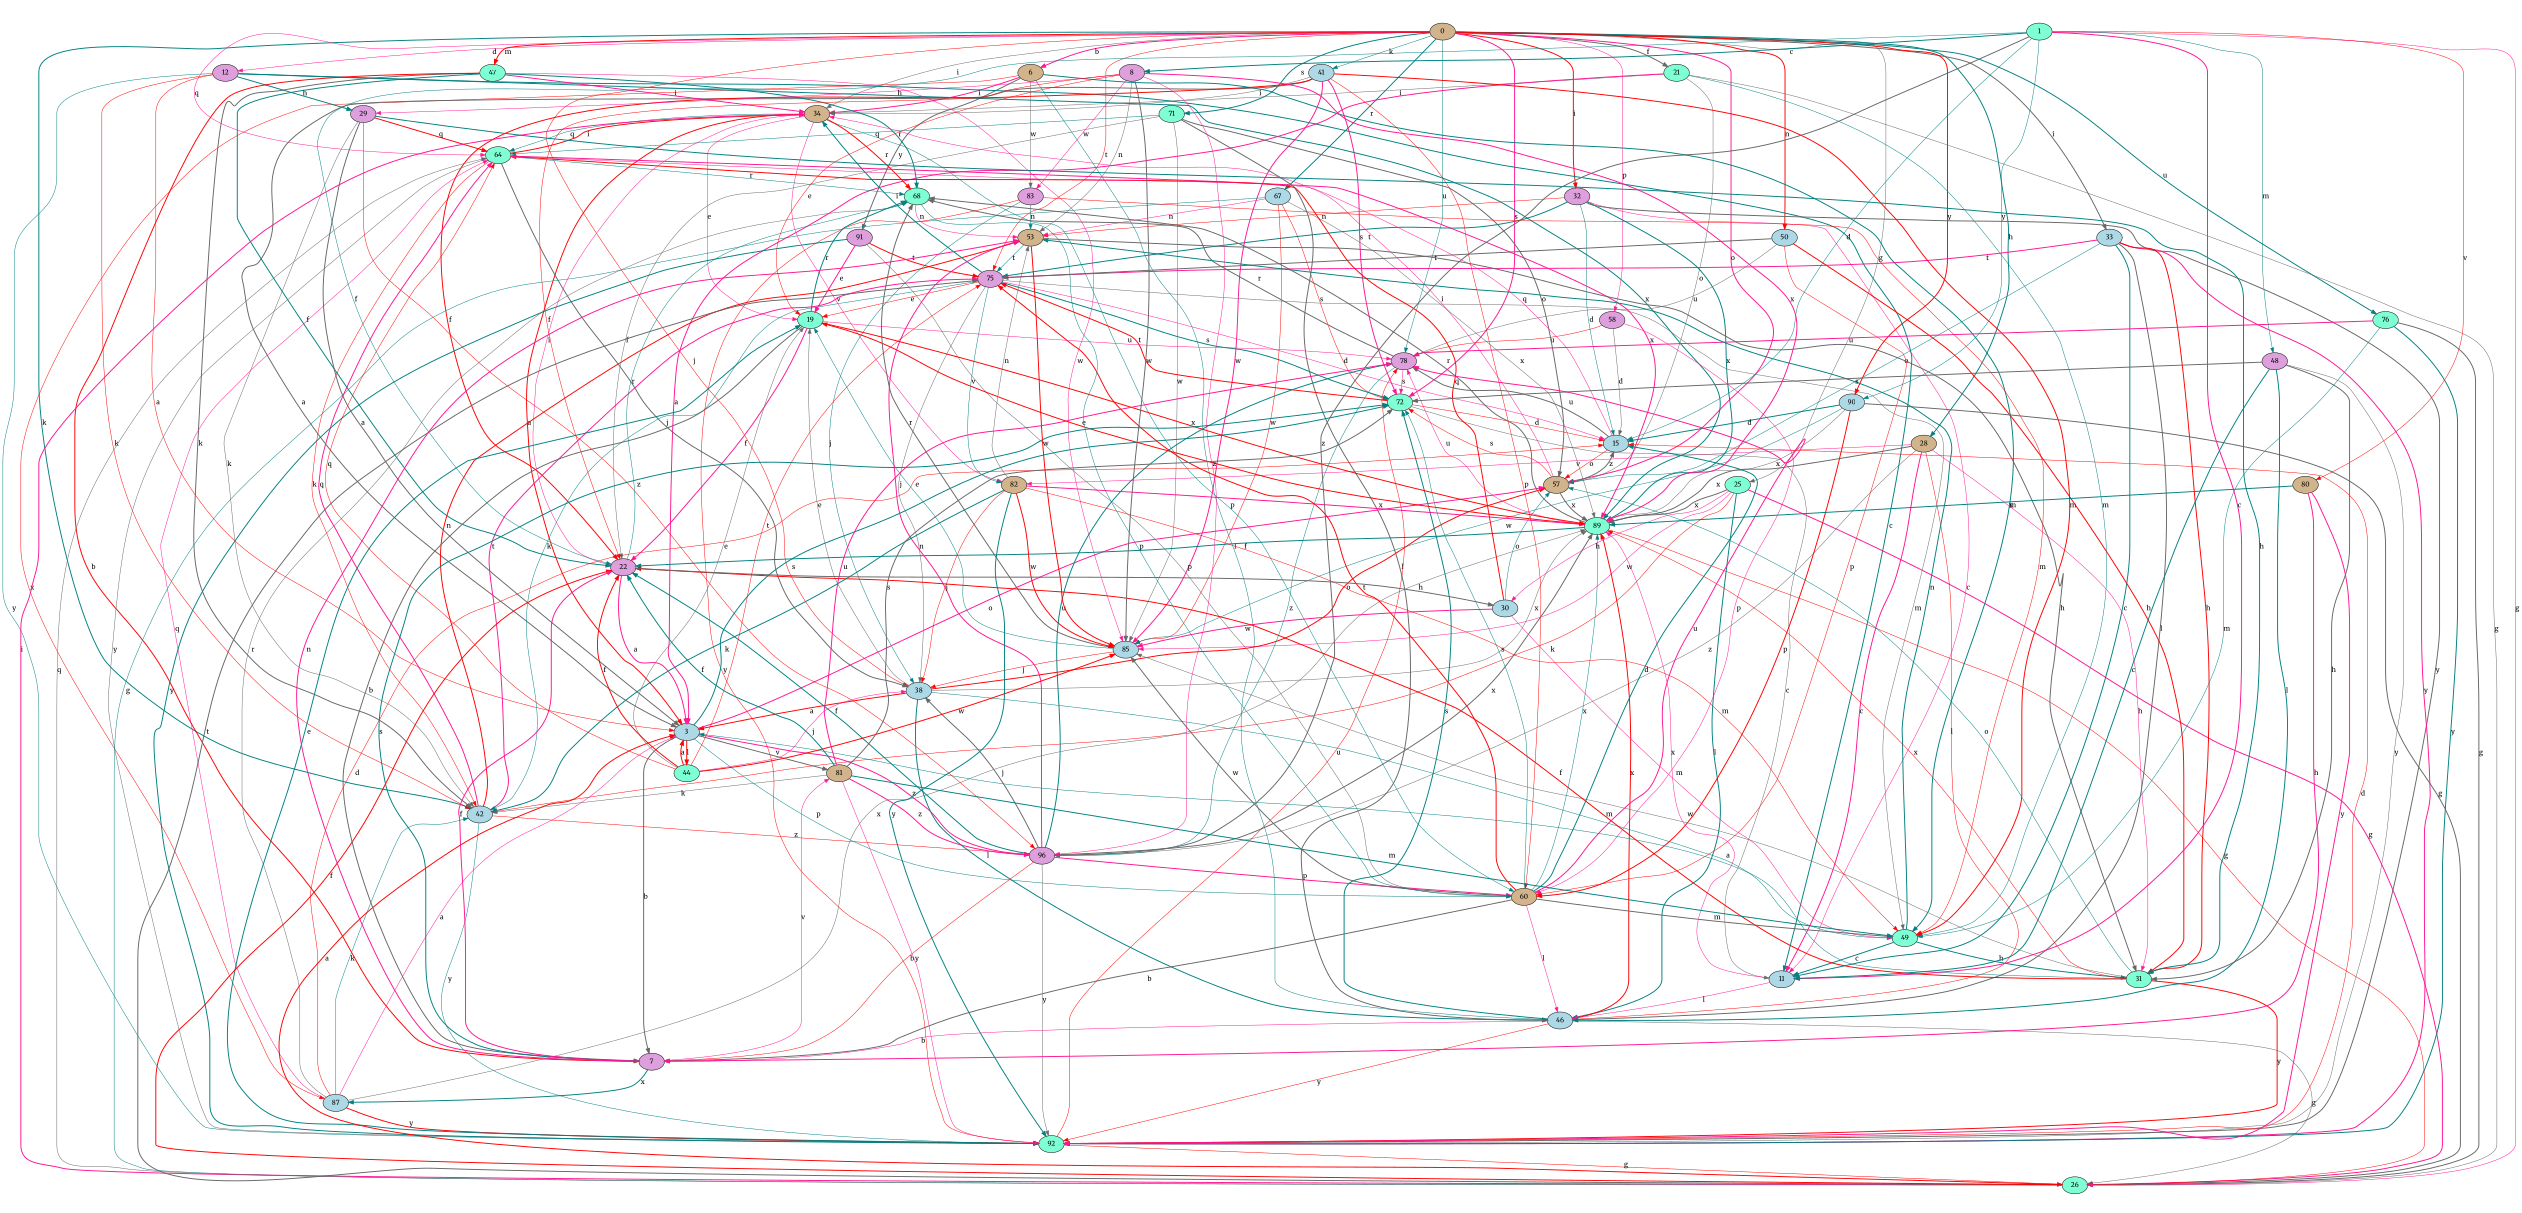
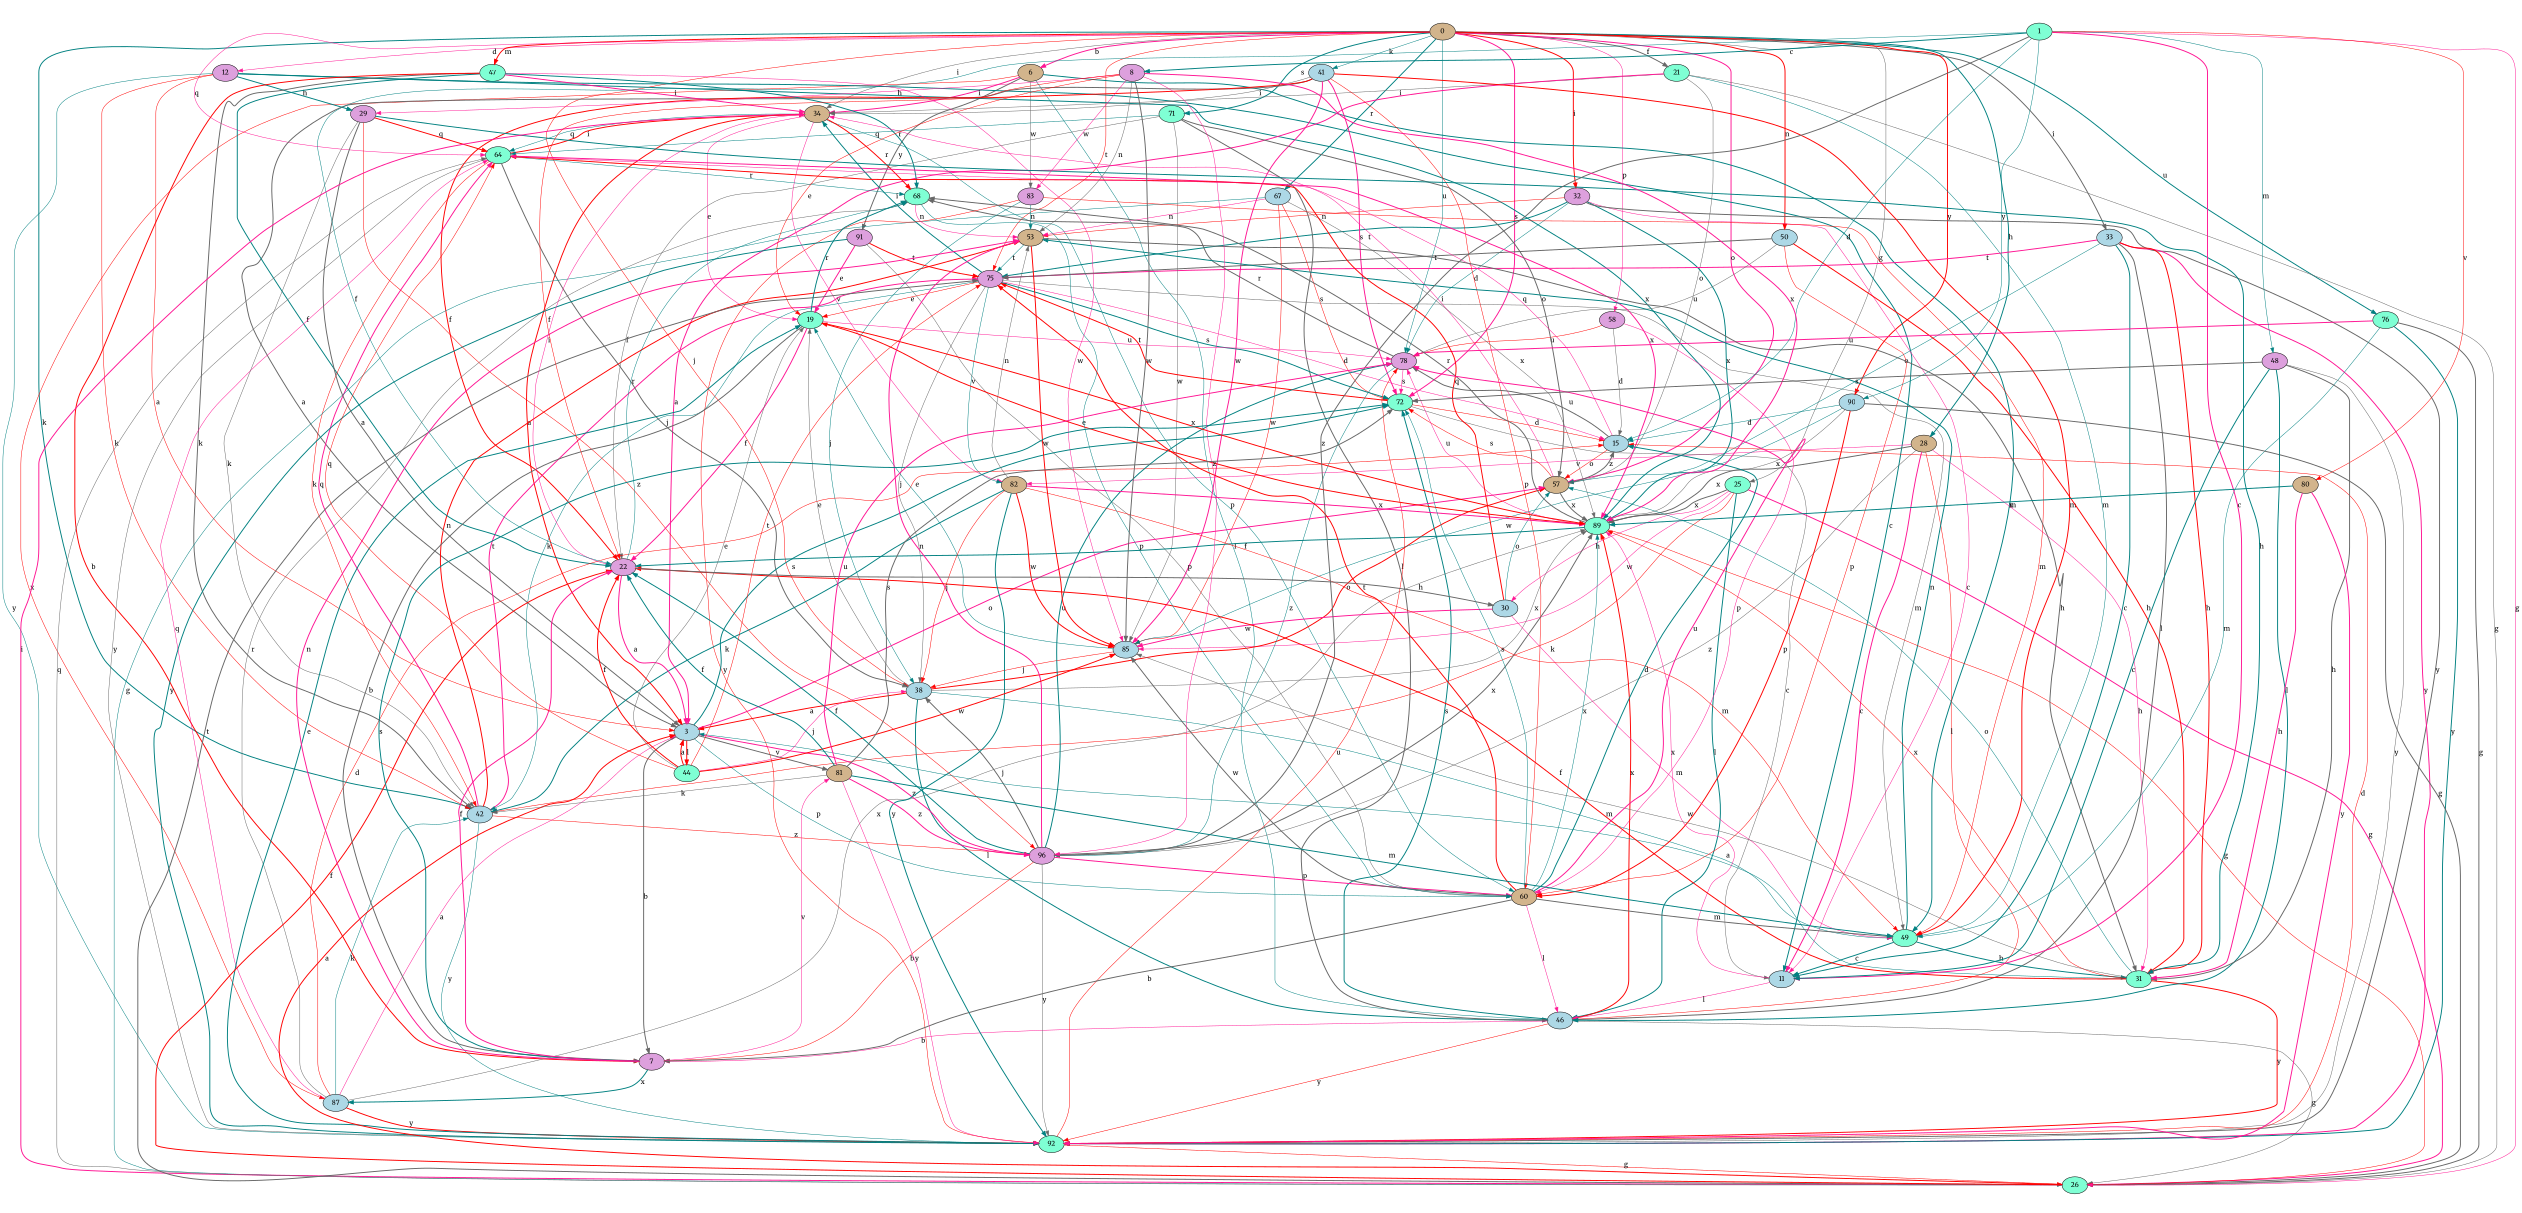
(1588, 318) -> (1488, 261)
(1736, 423) -> (1736, 423)
(933, 462) -> none
(1733, 1042) -> (2273, 751)
